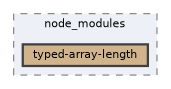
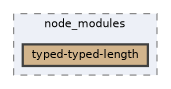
(85, 55) -> (85, 55)
